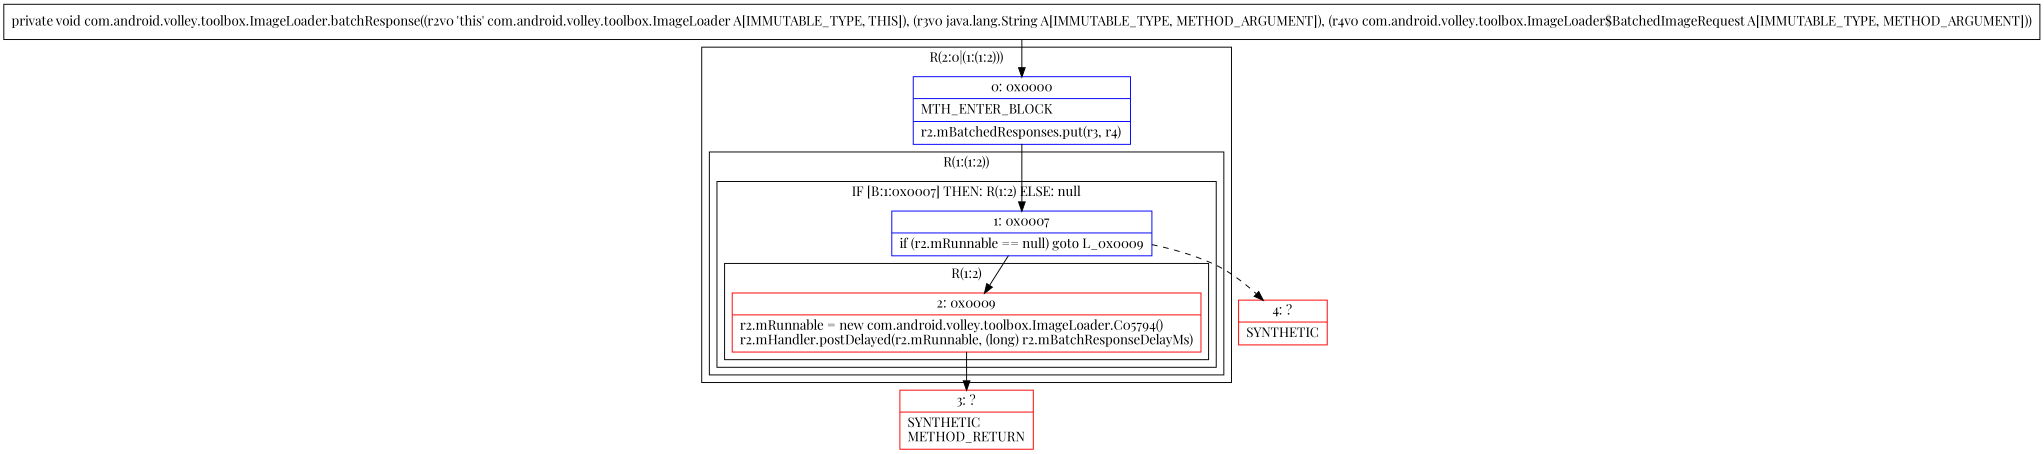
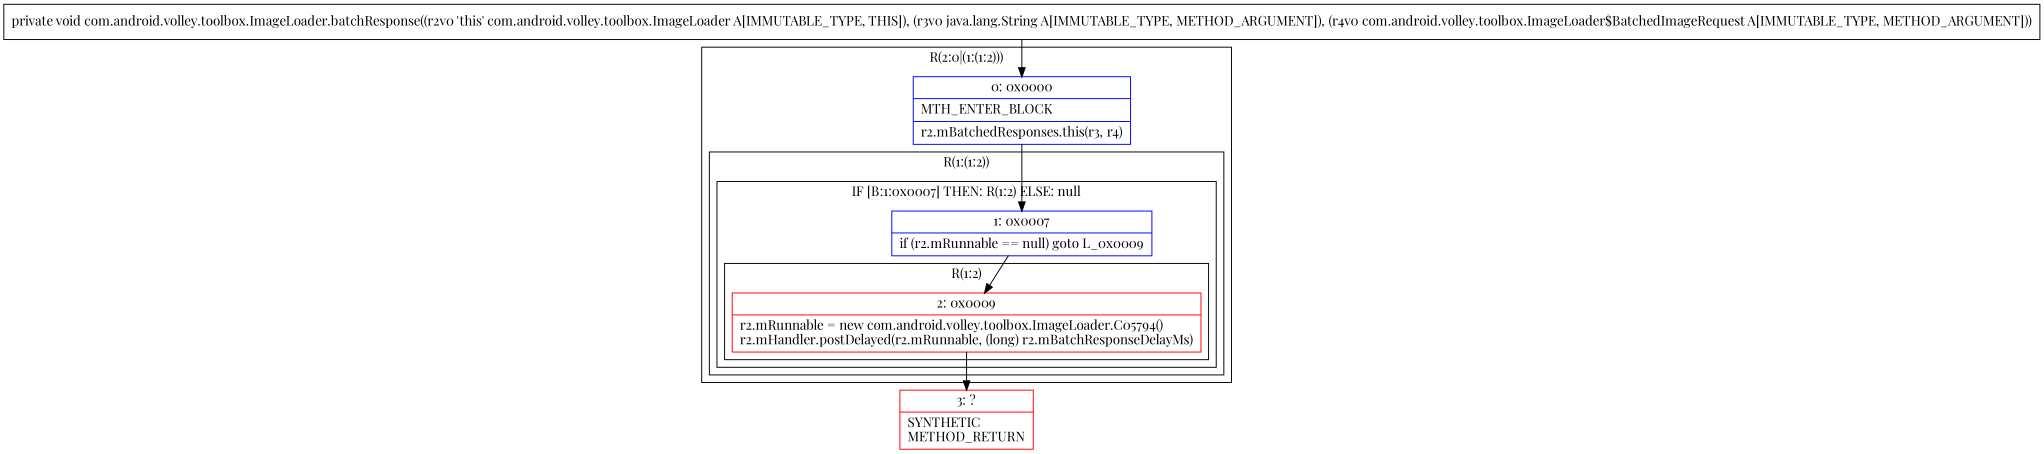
(1021, 132) -> (1022, 132)
(1283, 323) -> none
